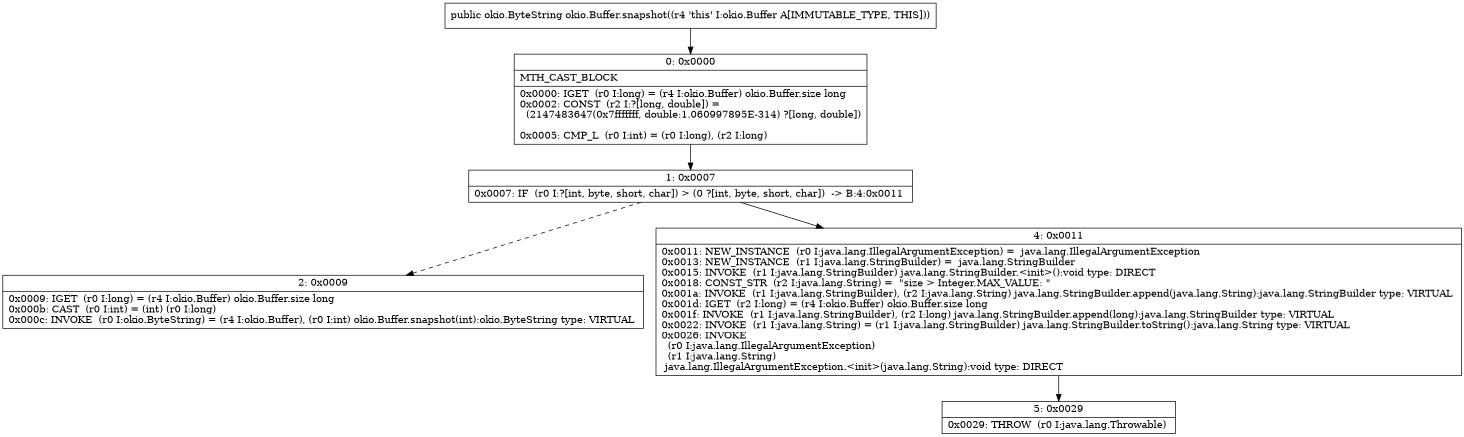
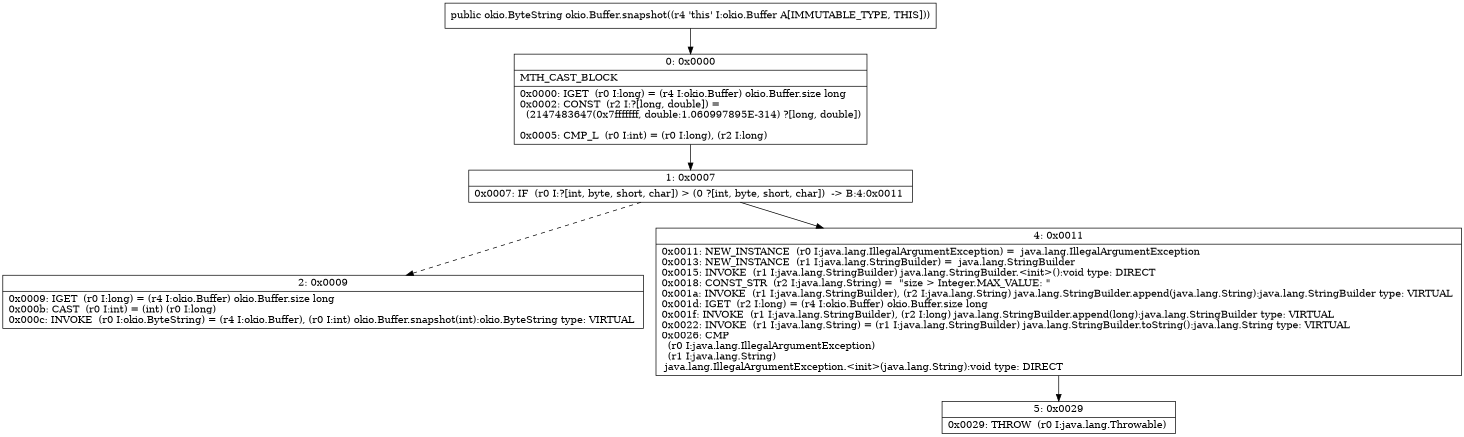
(707, 336) -> (699, 336)
